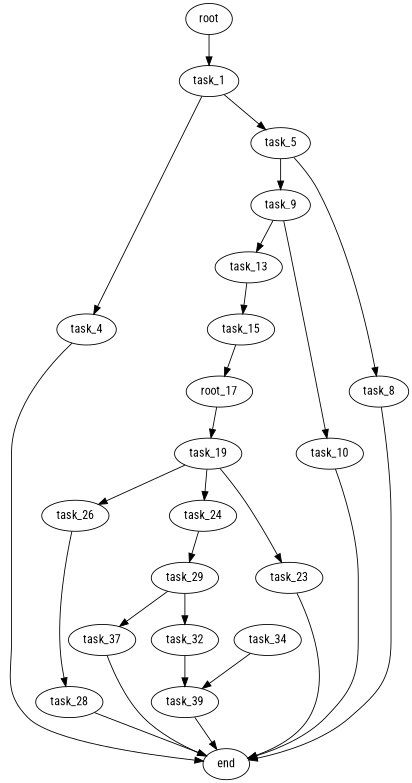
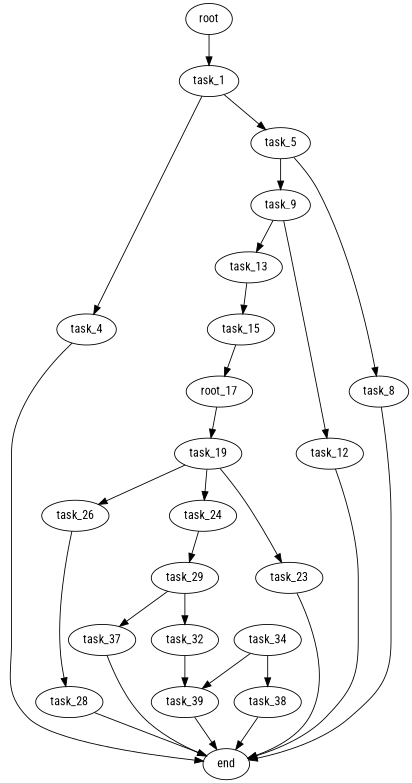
(330, 454) -> (330, 454)
none -> (268, 702)
